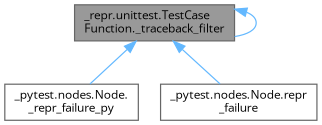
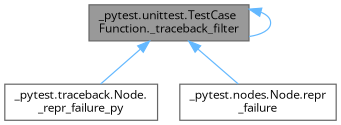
(155, 23) -> (169, 23)
(72, 102) -> (81, 102)
